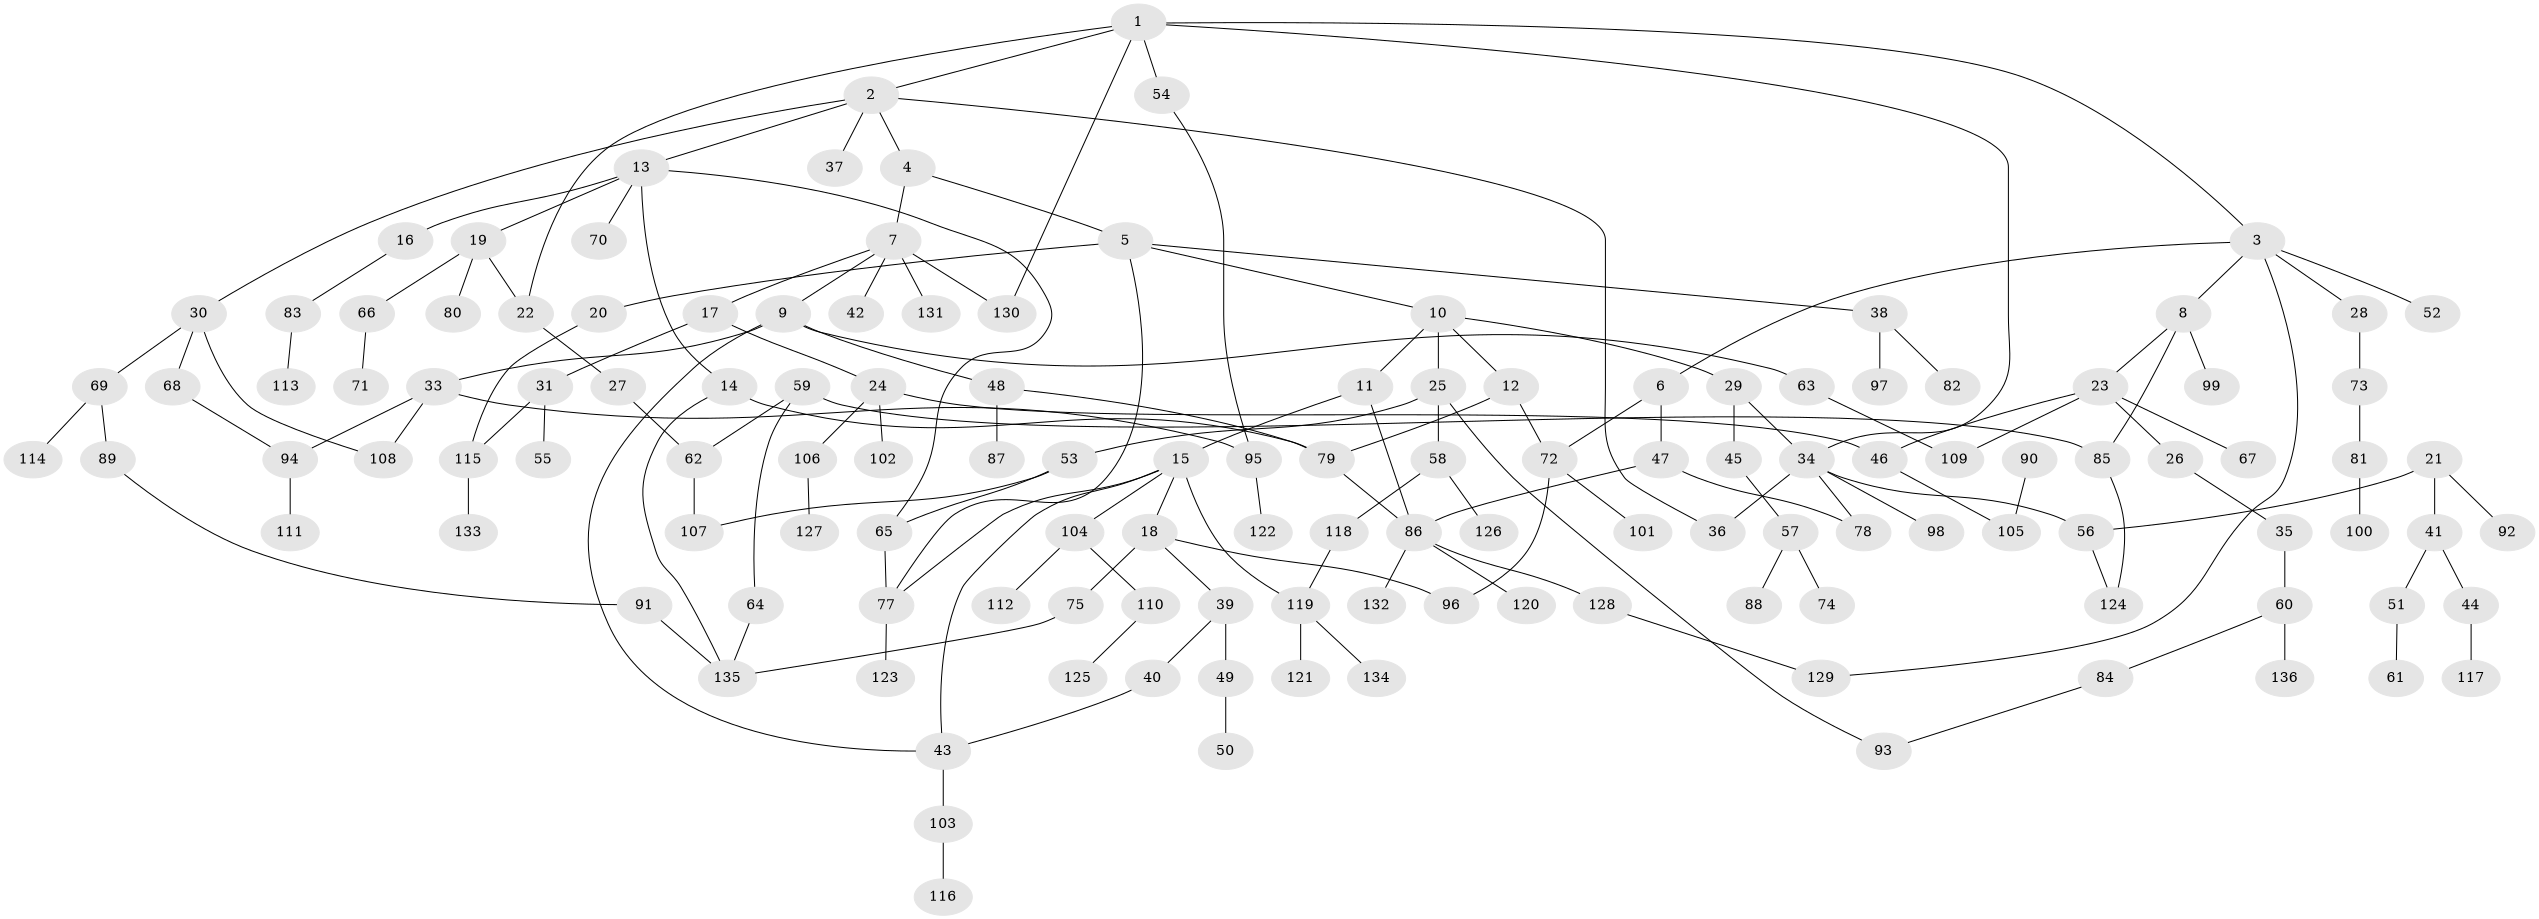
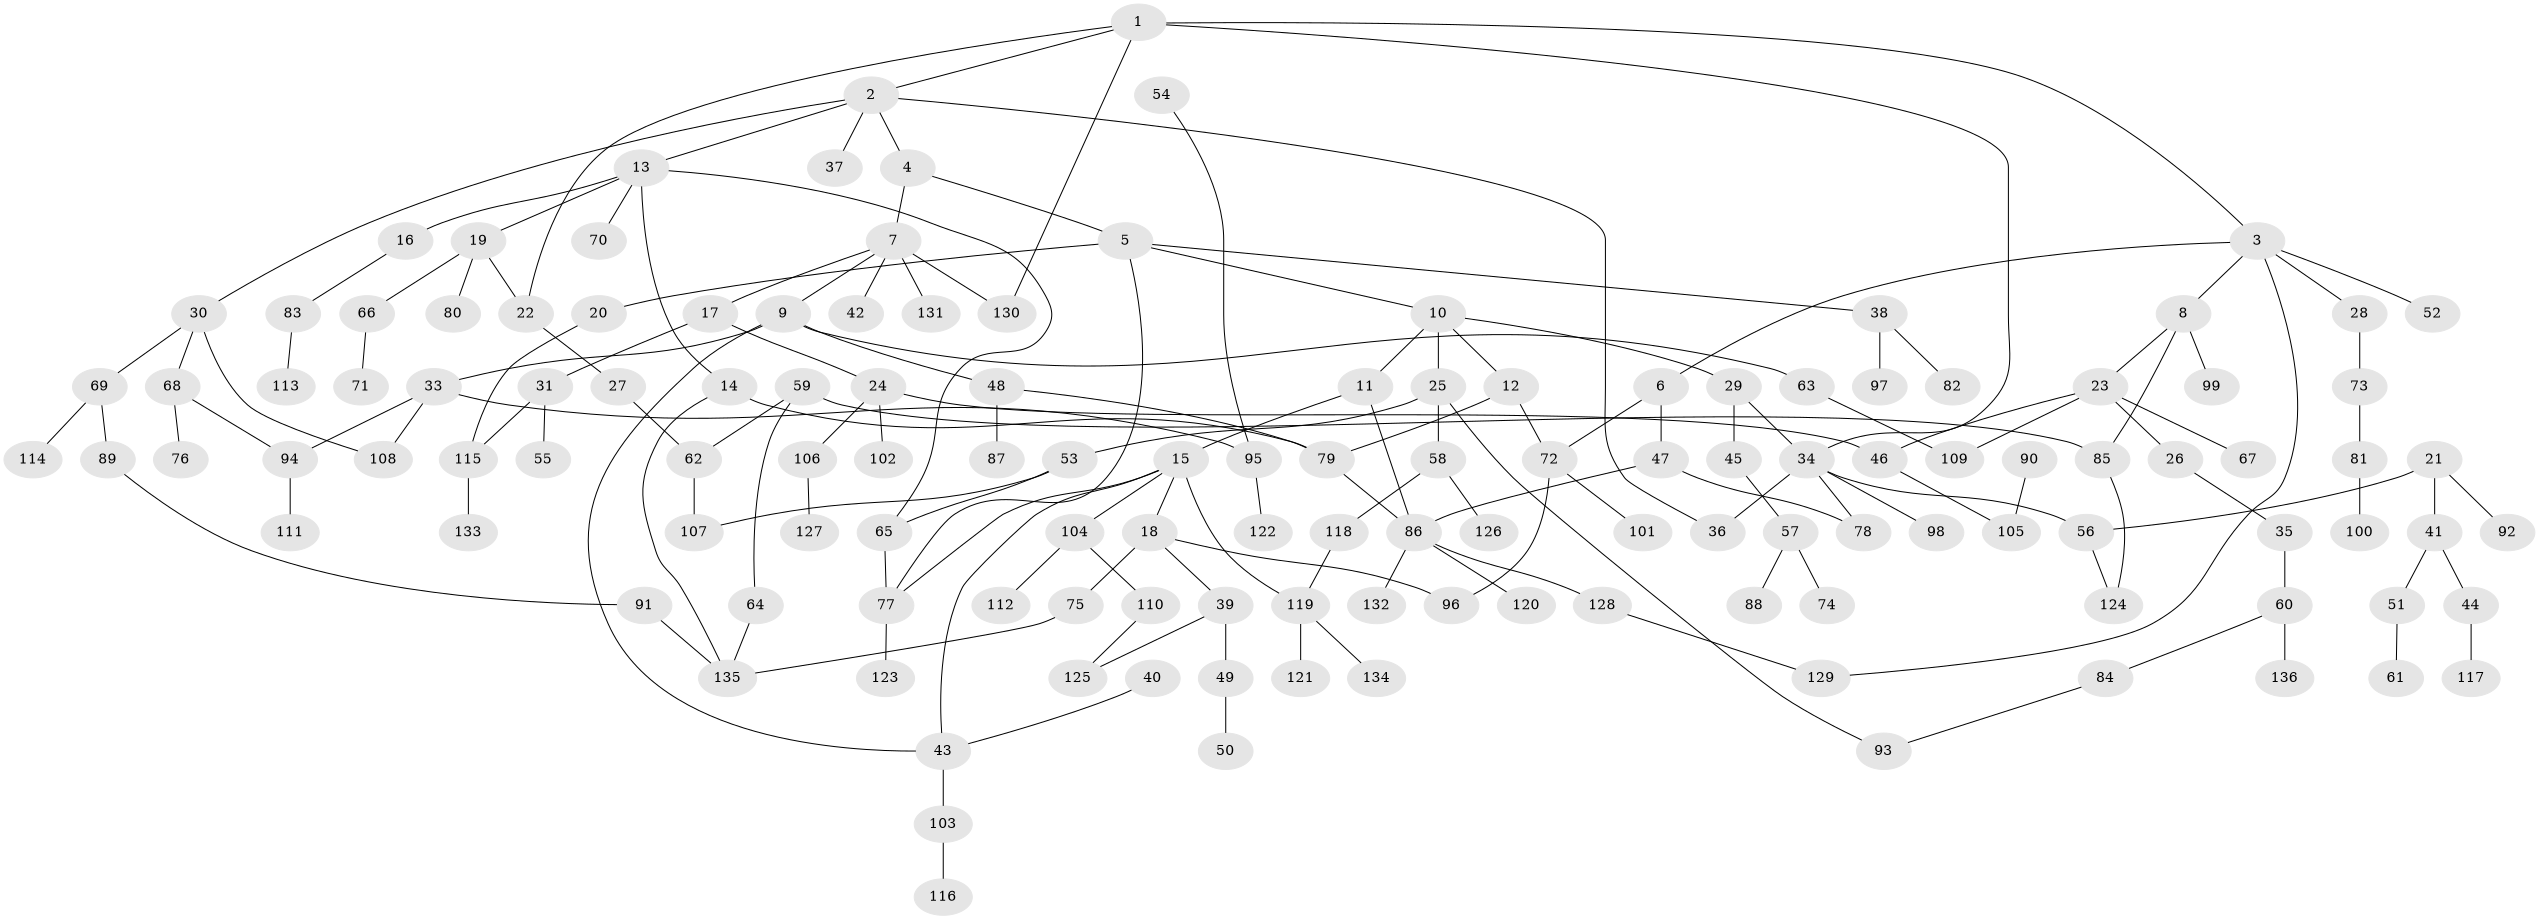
(1150, 59) -> none
none -> (181, 460)
(1189, 642) -> (1152, 642)
